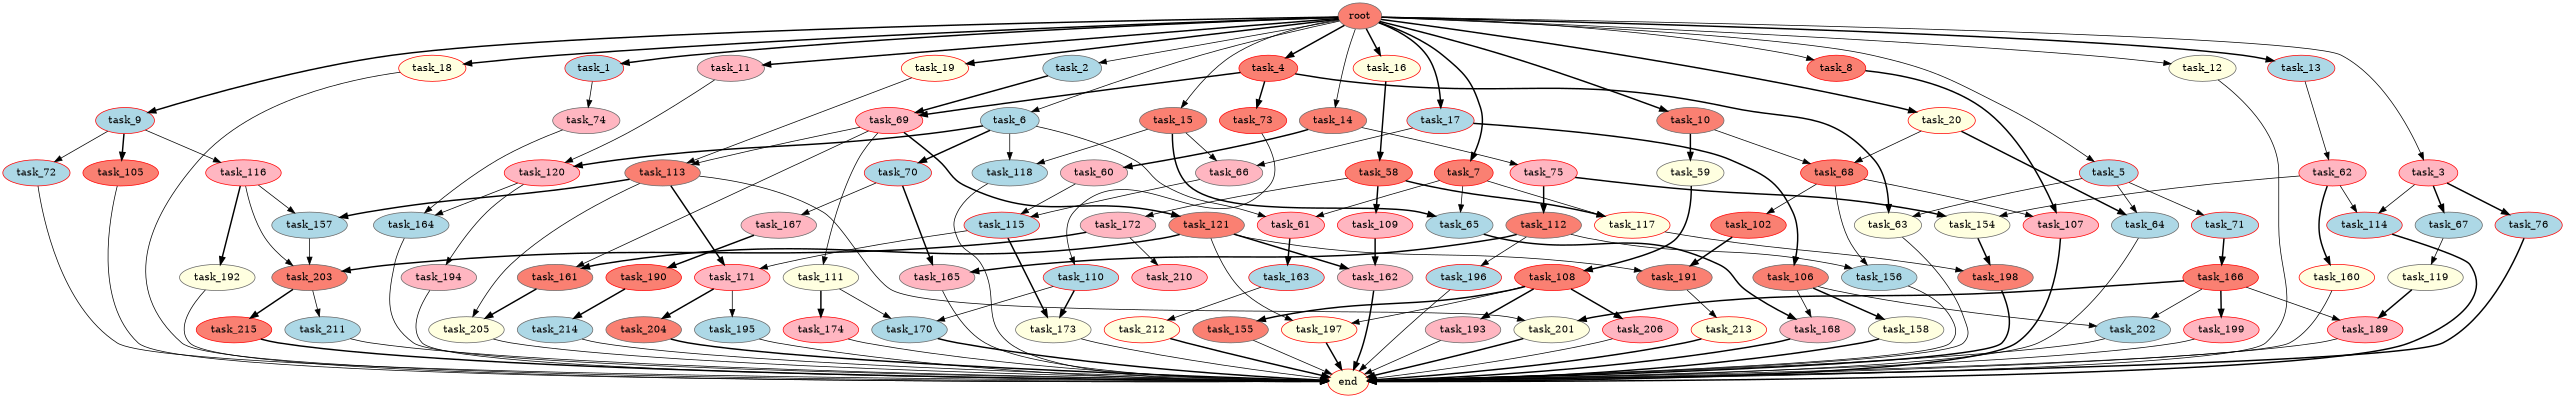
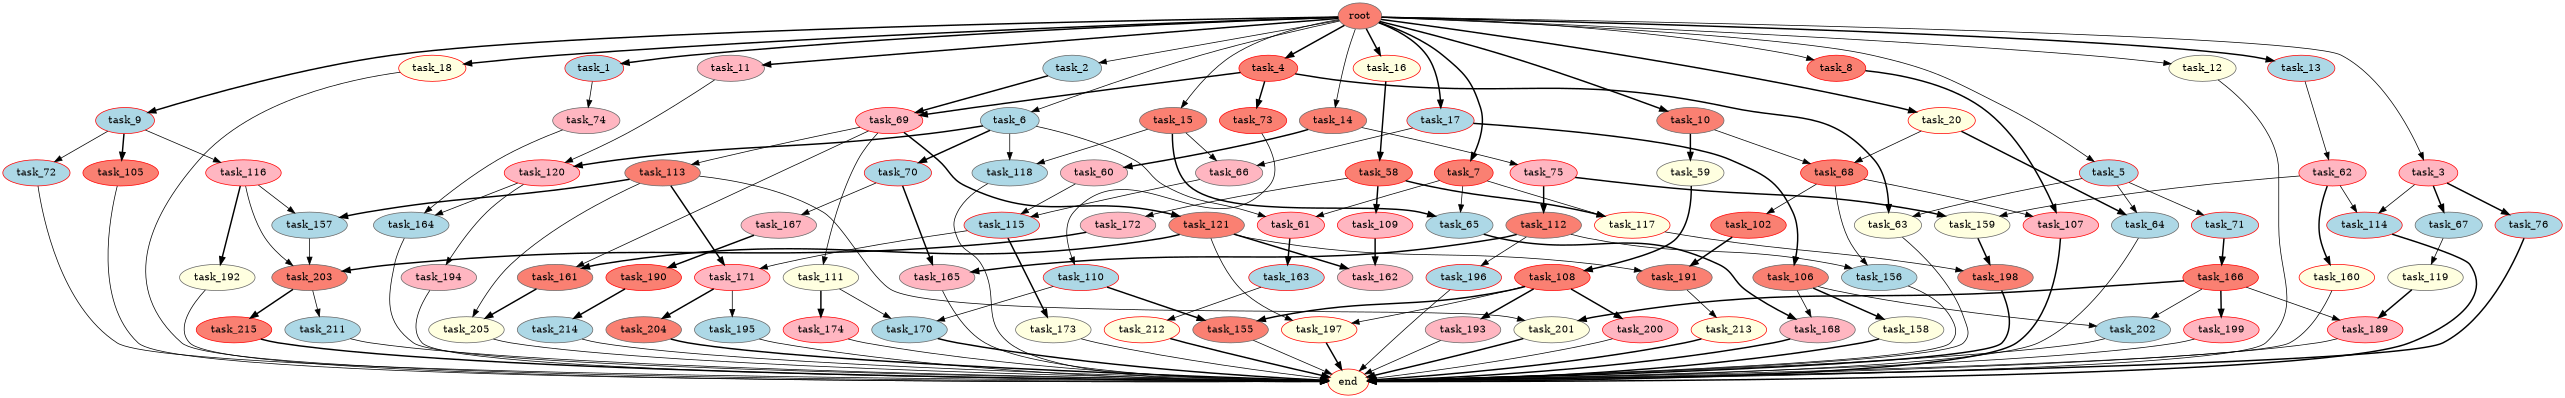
(935, 68) -> none
(1972, 225) -> (1972, 225)
(1170, 277) -> none
(1069, 300) -> (1152, 302)
(1367, 327) -> none
(1640, 330) -> (1640, 330)
